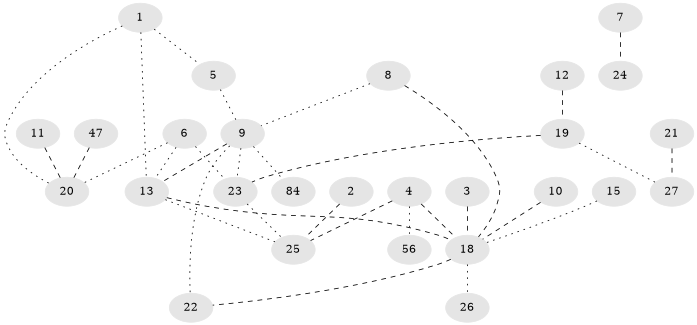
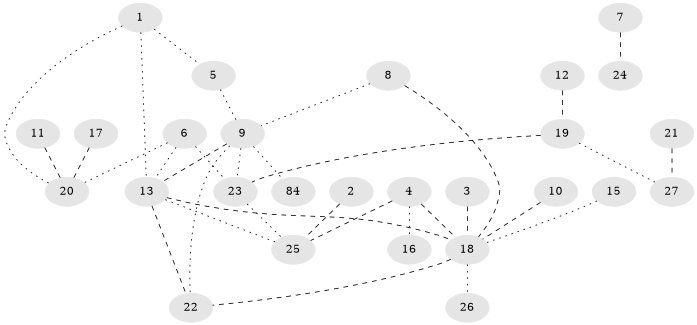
(96, 134) -> (96, 134)
none -> (169, 250)
(409, 250) -> (409, 250)
